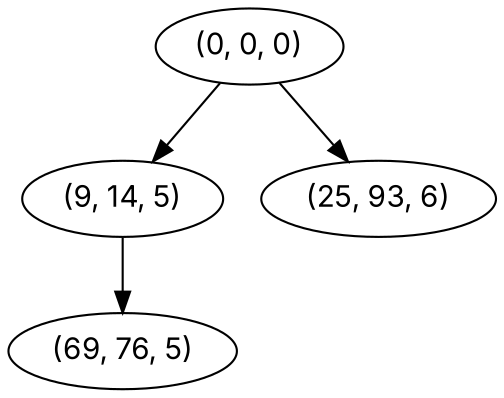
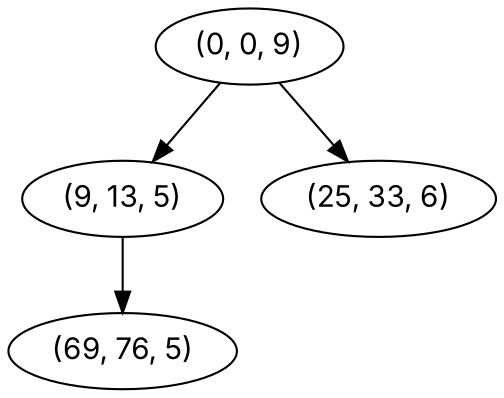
(250, 47) -> (250, 47)
(123, 199) -> (123, 199)
(379, 199) -> (379, 199)
